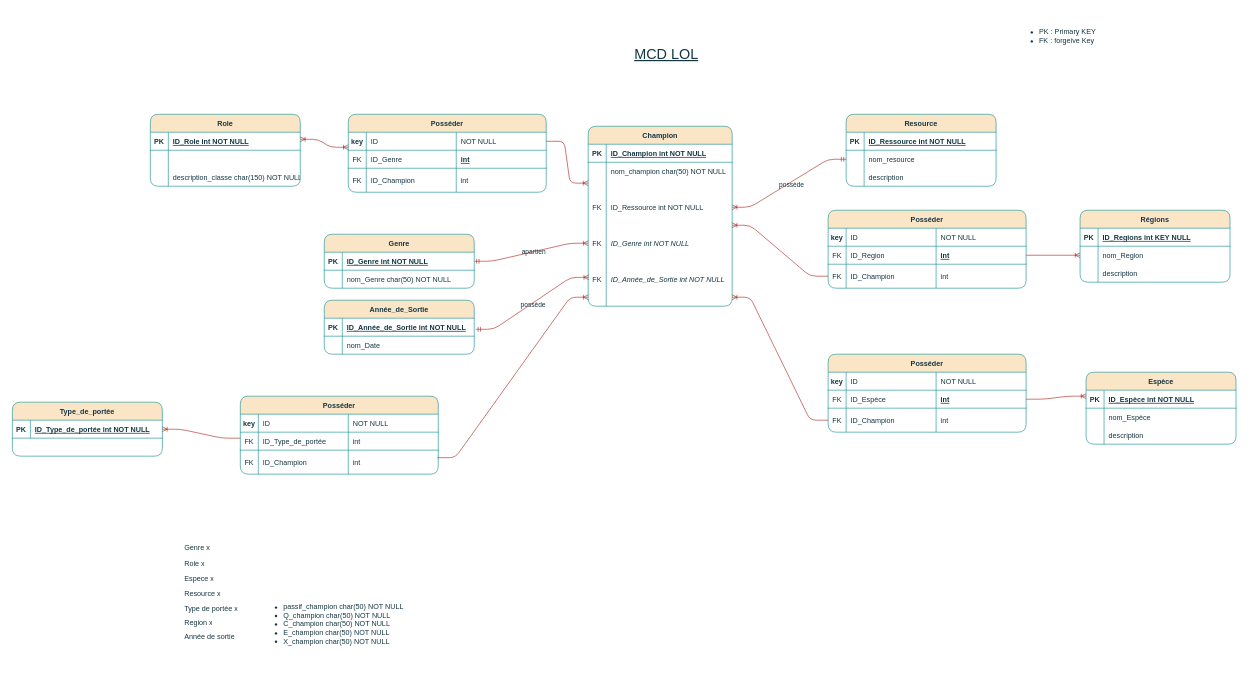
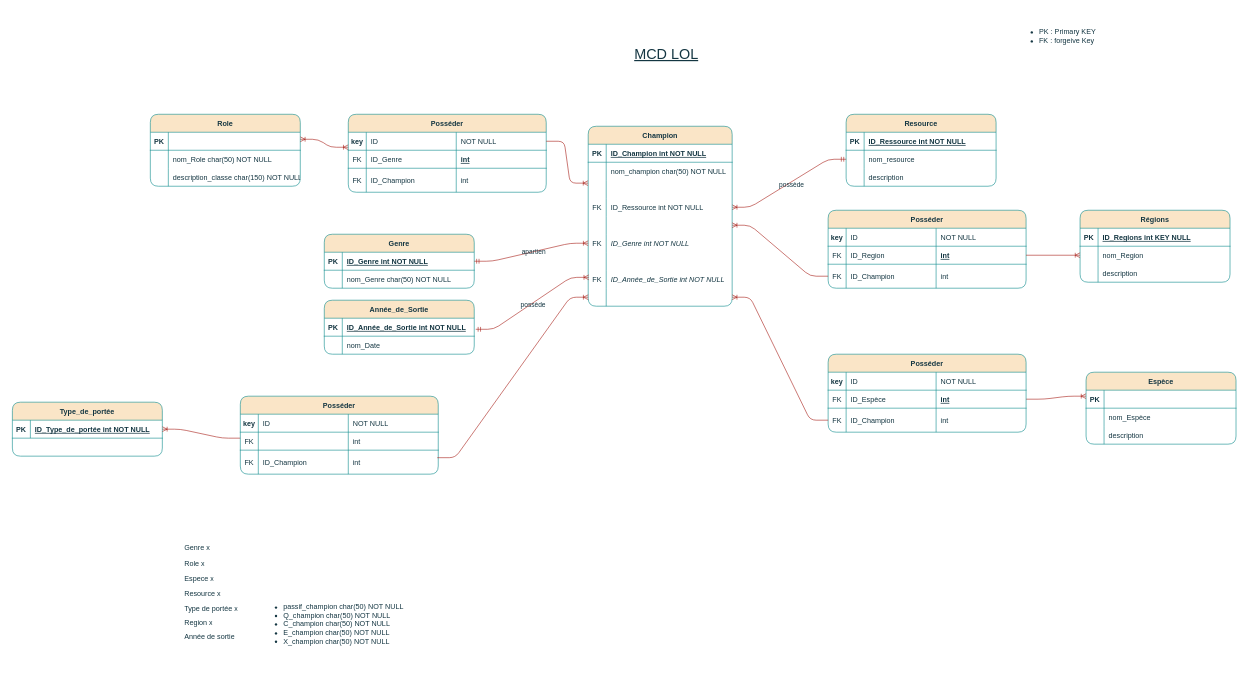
(234, 141) -> none
none -> (234, 159)
(1170, 399) -> none
(303, 441) -> none
